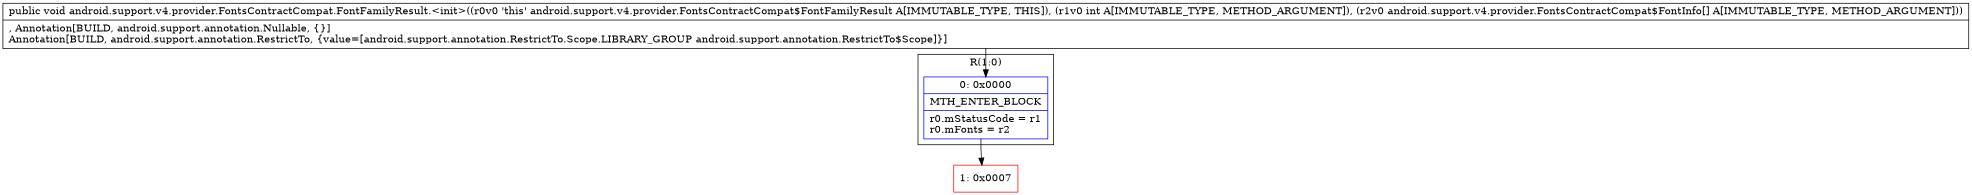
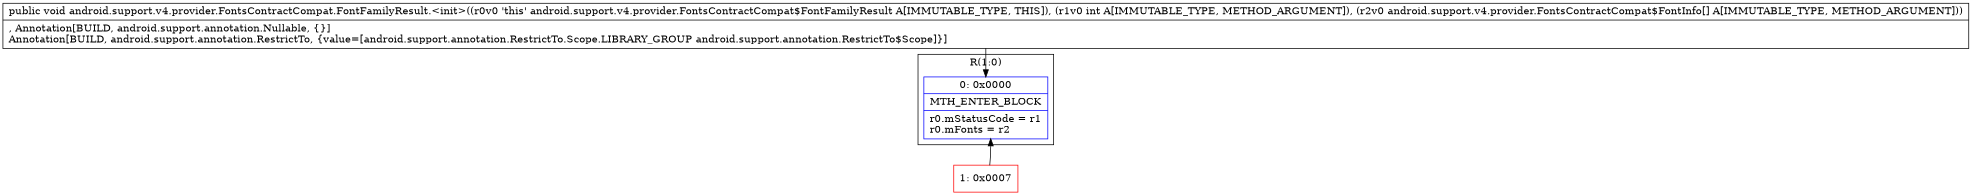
(981, 149) -> (990, 156)
